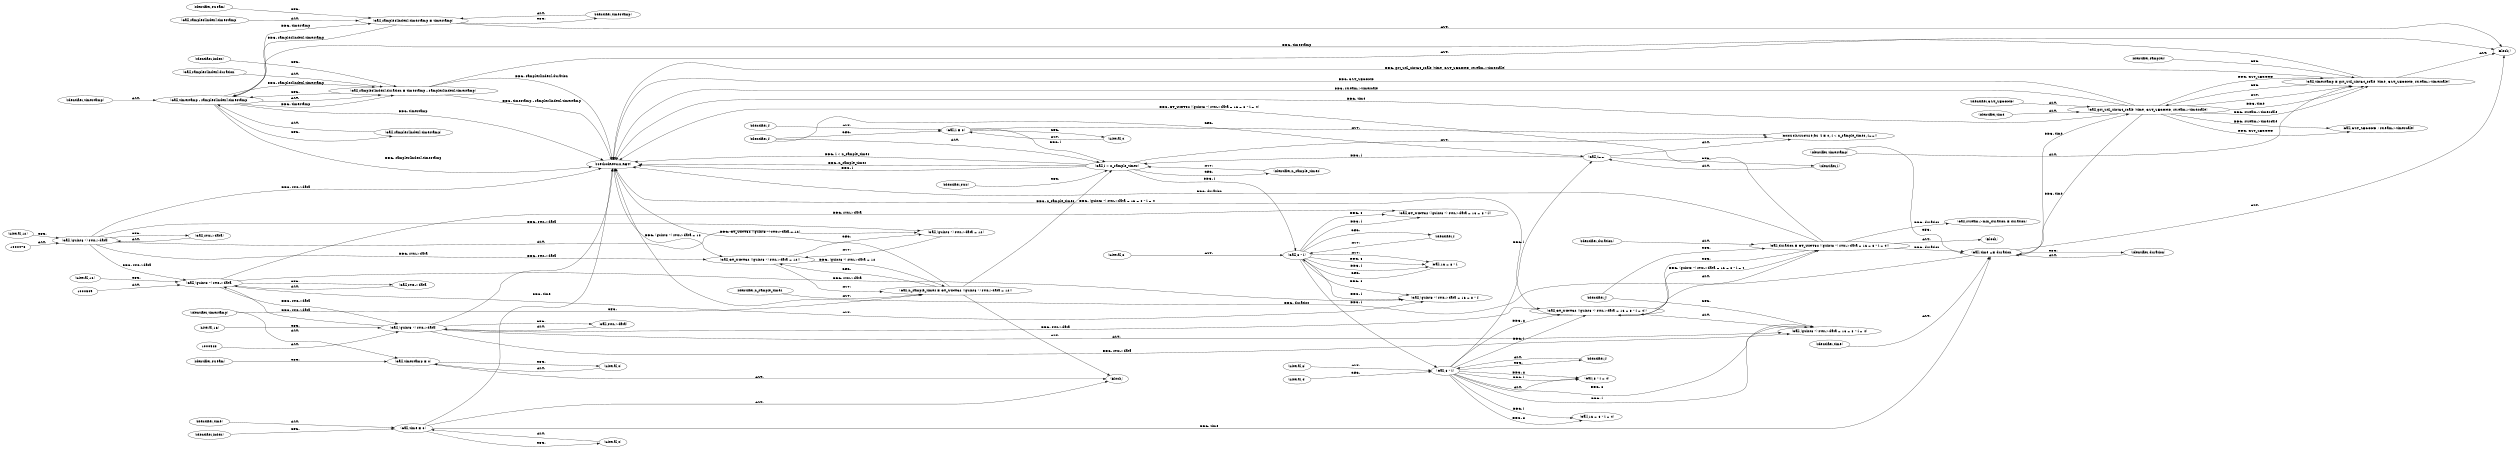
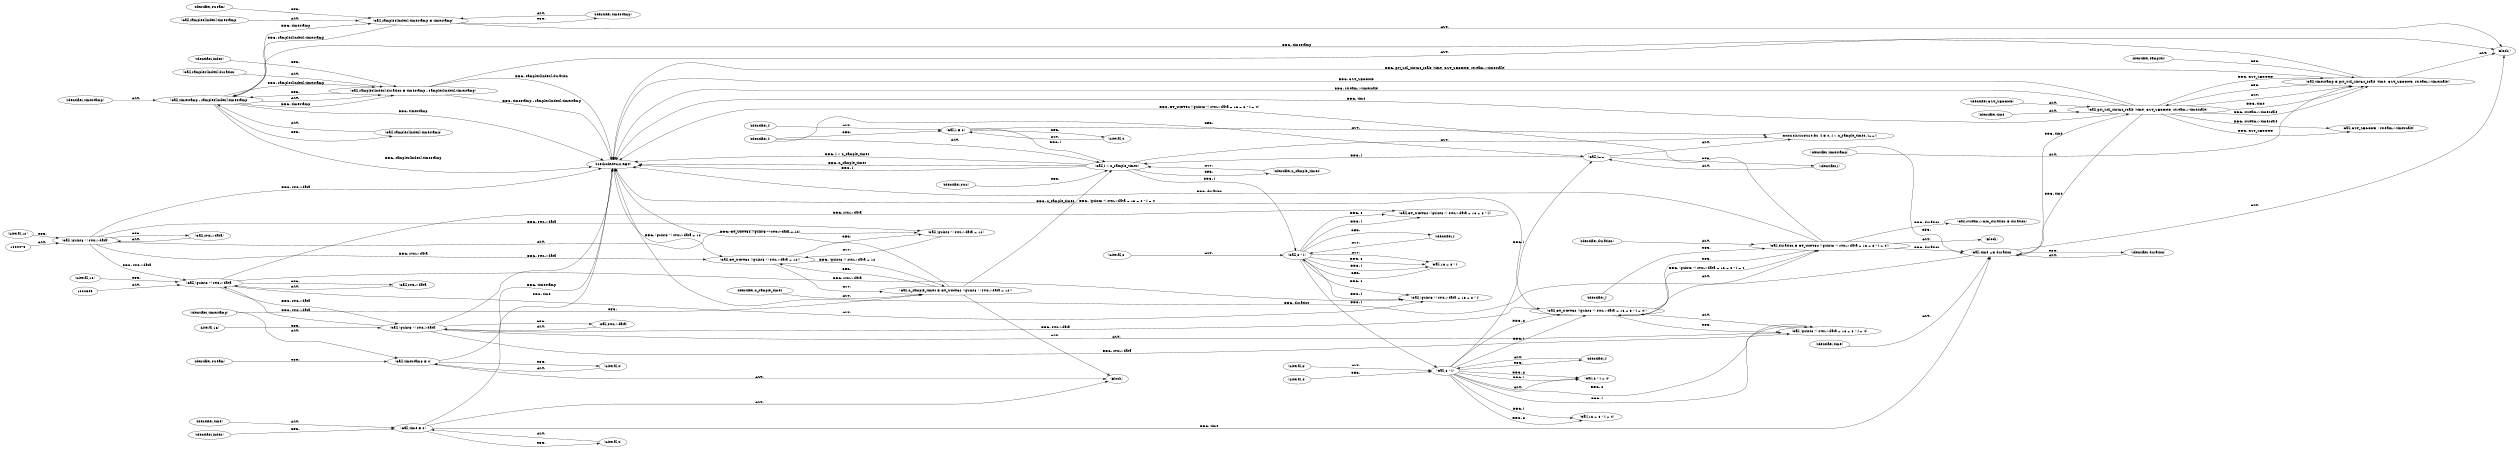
none -> (547, 290)
(1713, 307) -> (1694, 329)
(209, 346) -> none
